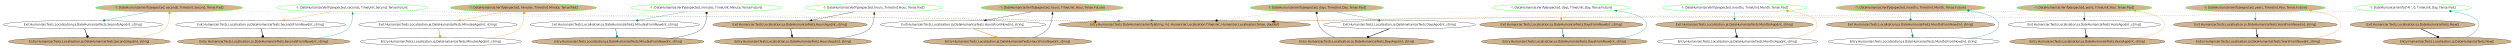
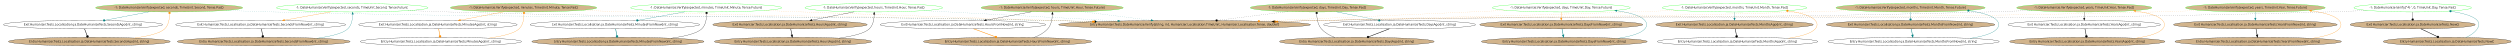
none -> (2413, 15)
